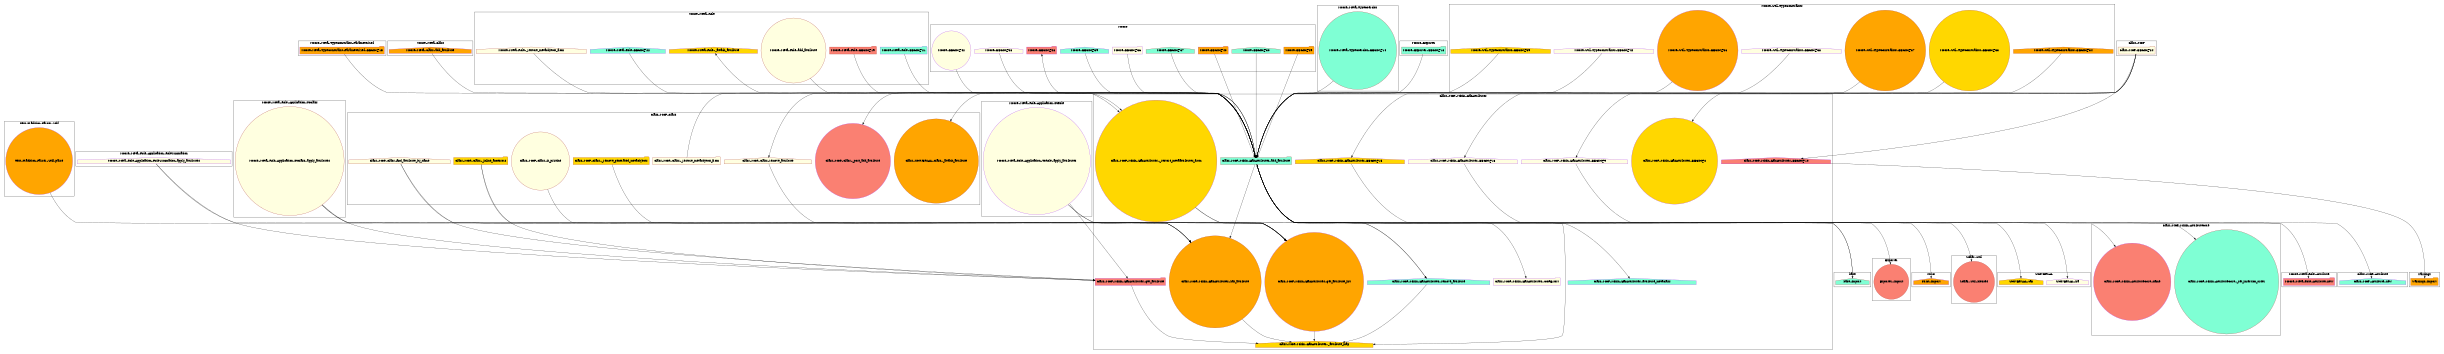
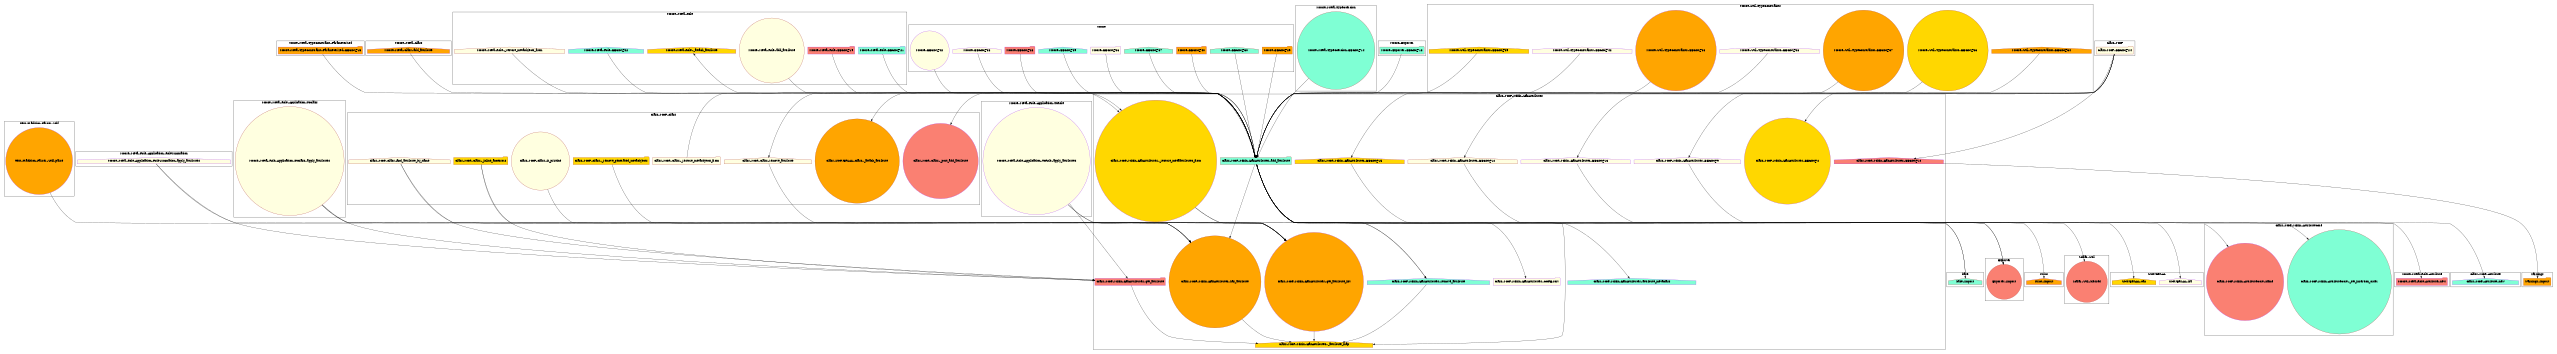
(853, 51) -> (831, 51)
(1156, 93) -> (1143, 93)
none -> (1463, 161)
